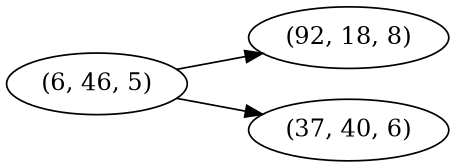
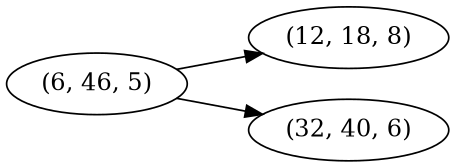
(349, 38) -> (349, 38)
(349, 130) -> (349, 130)
